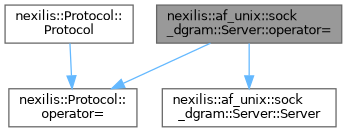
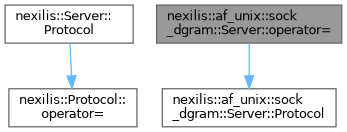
(69, 24) -> (69, 24)
(167, 63) -> none
(249, 108) -> (249, 108)
